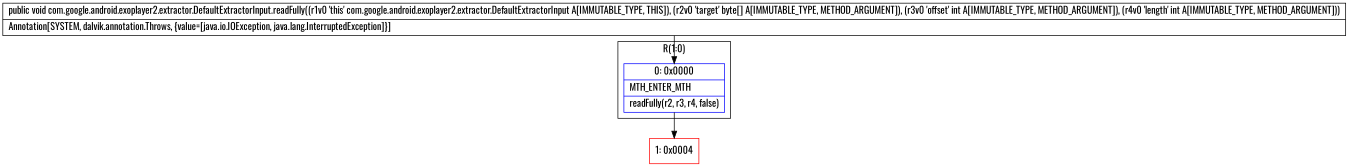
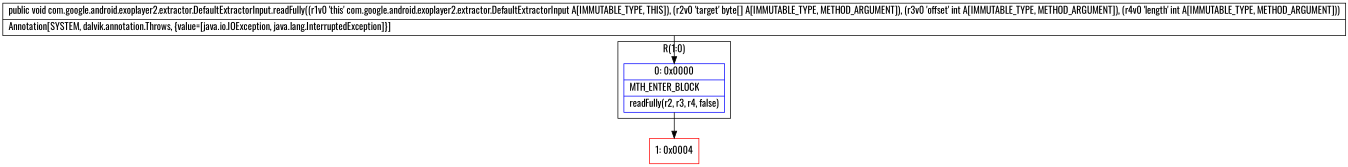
(661, 88) -> (665, 88)
